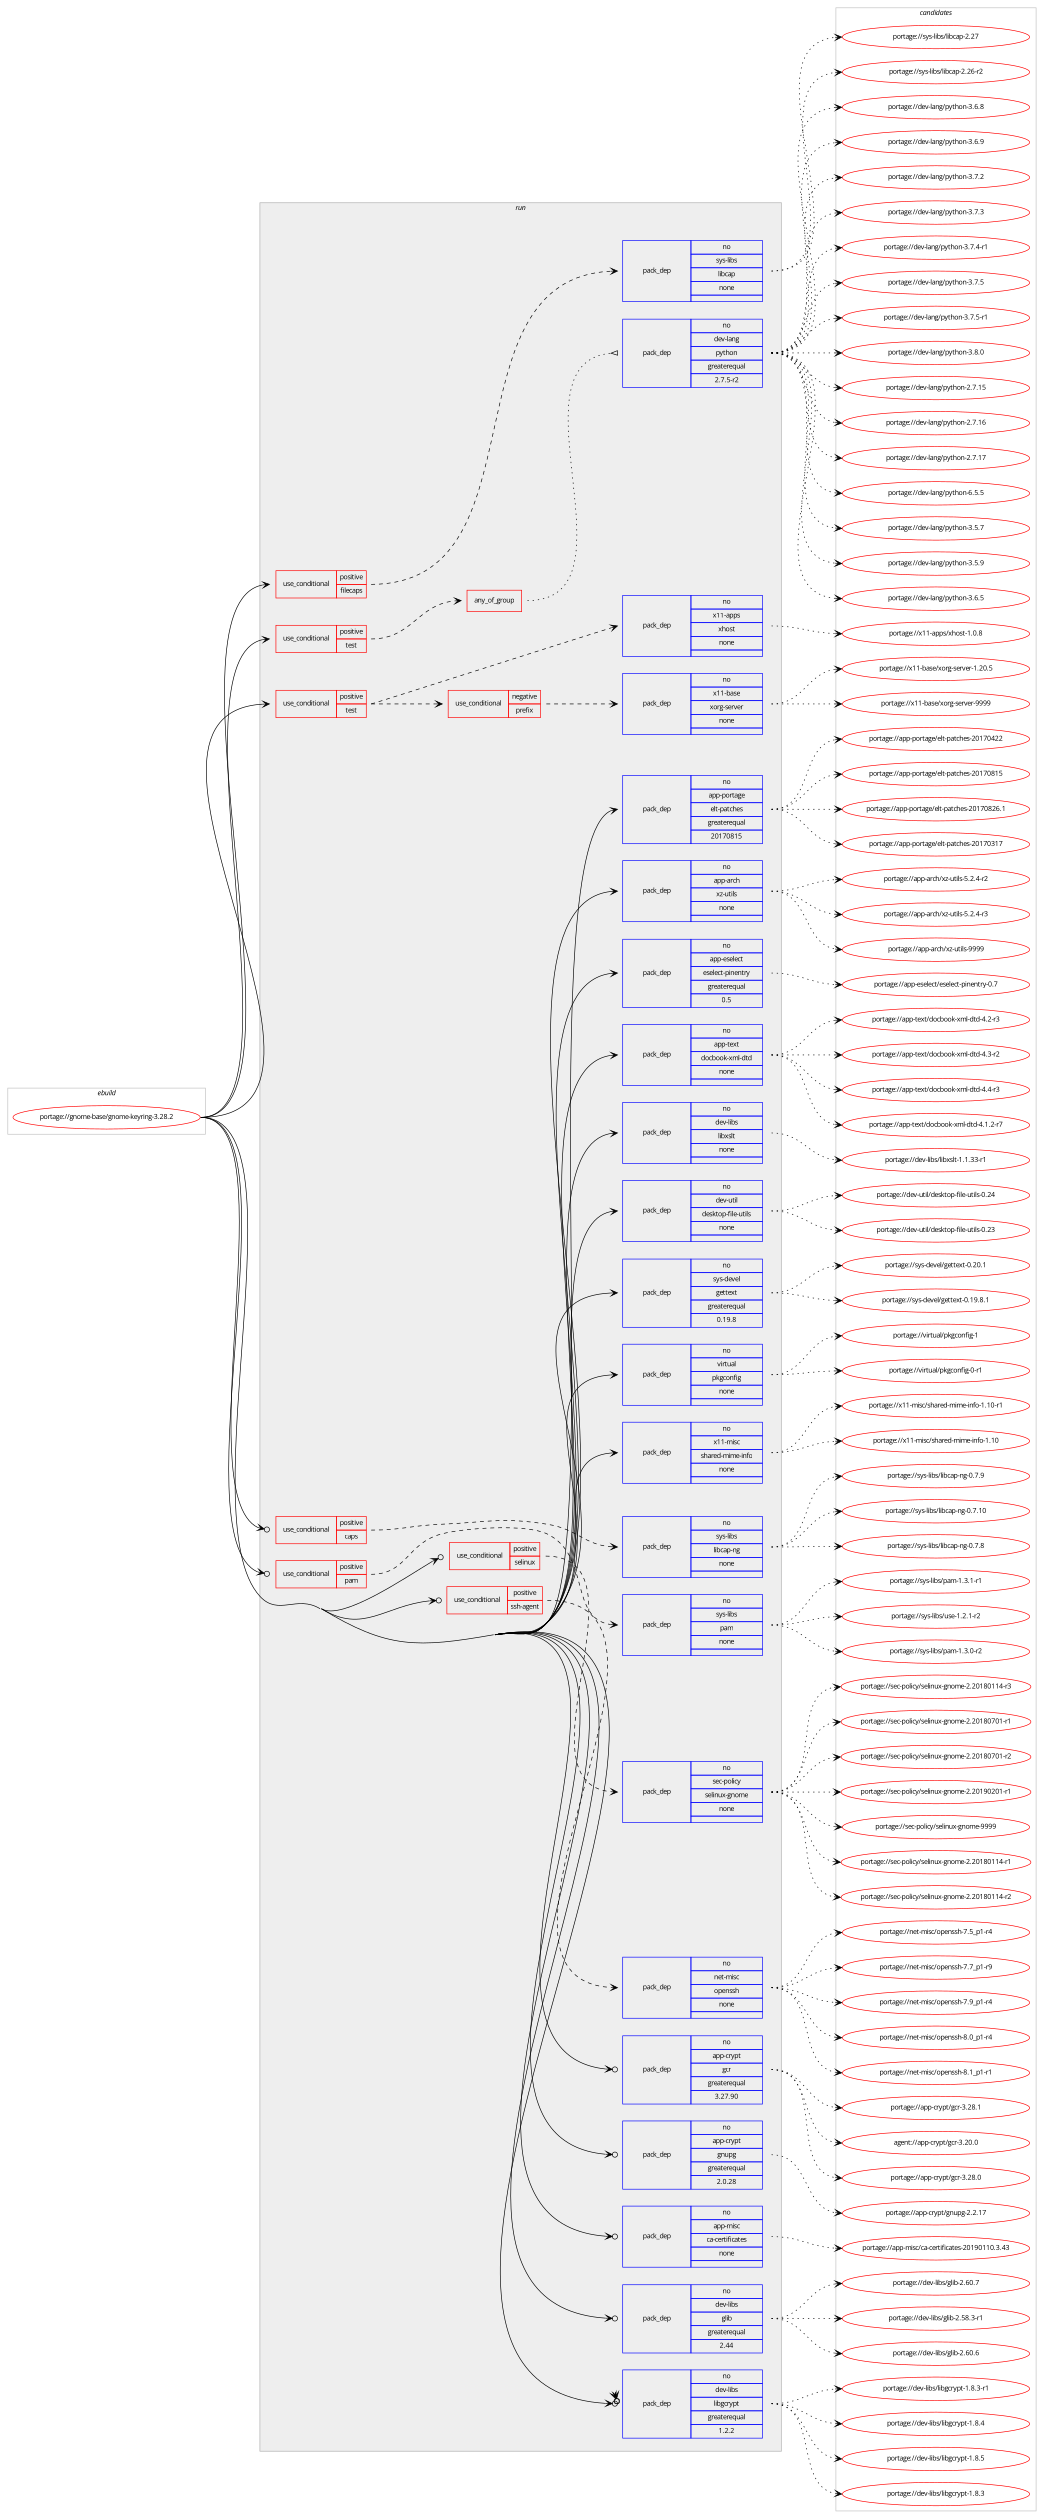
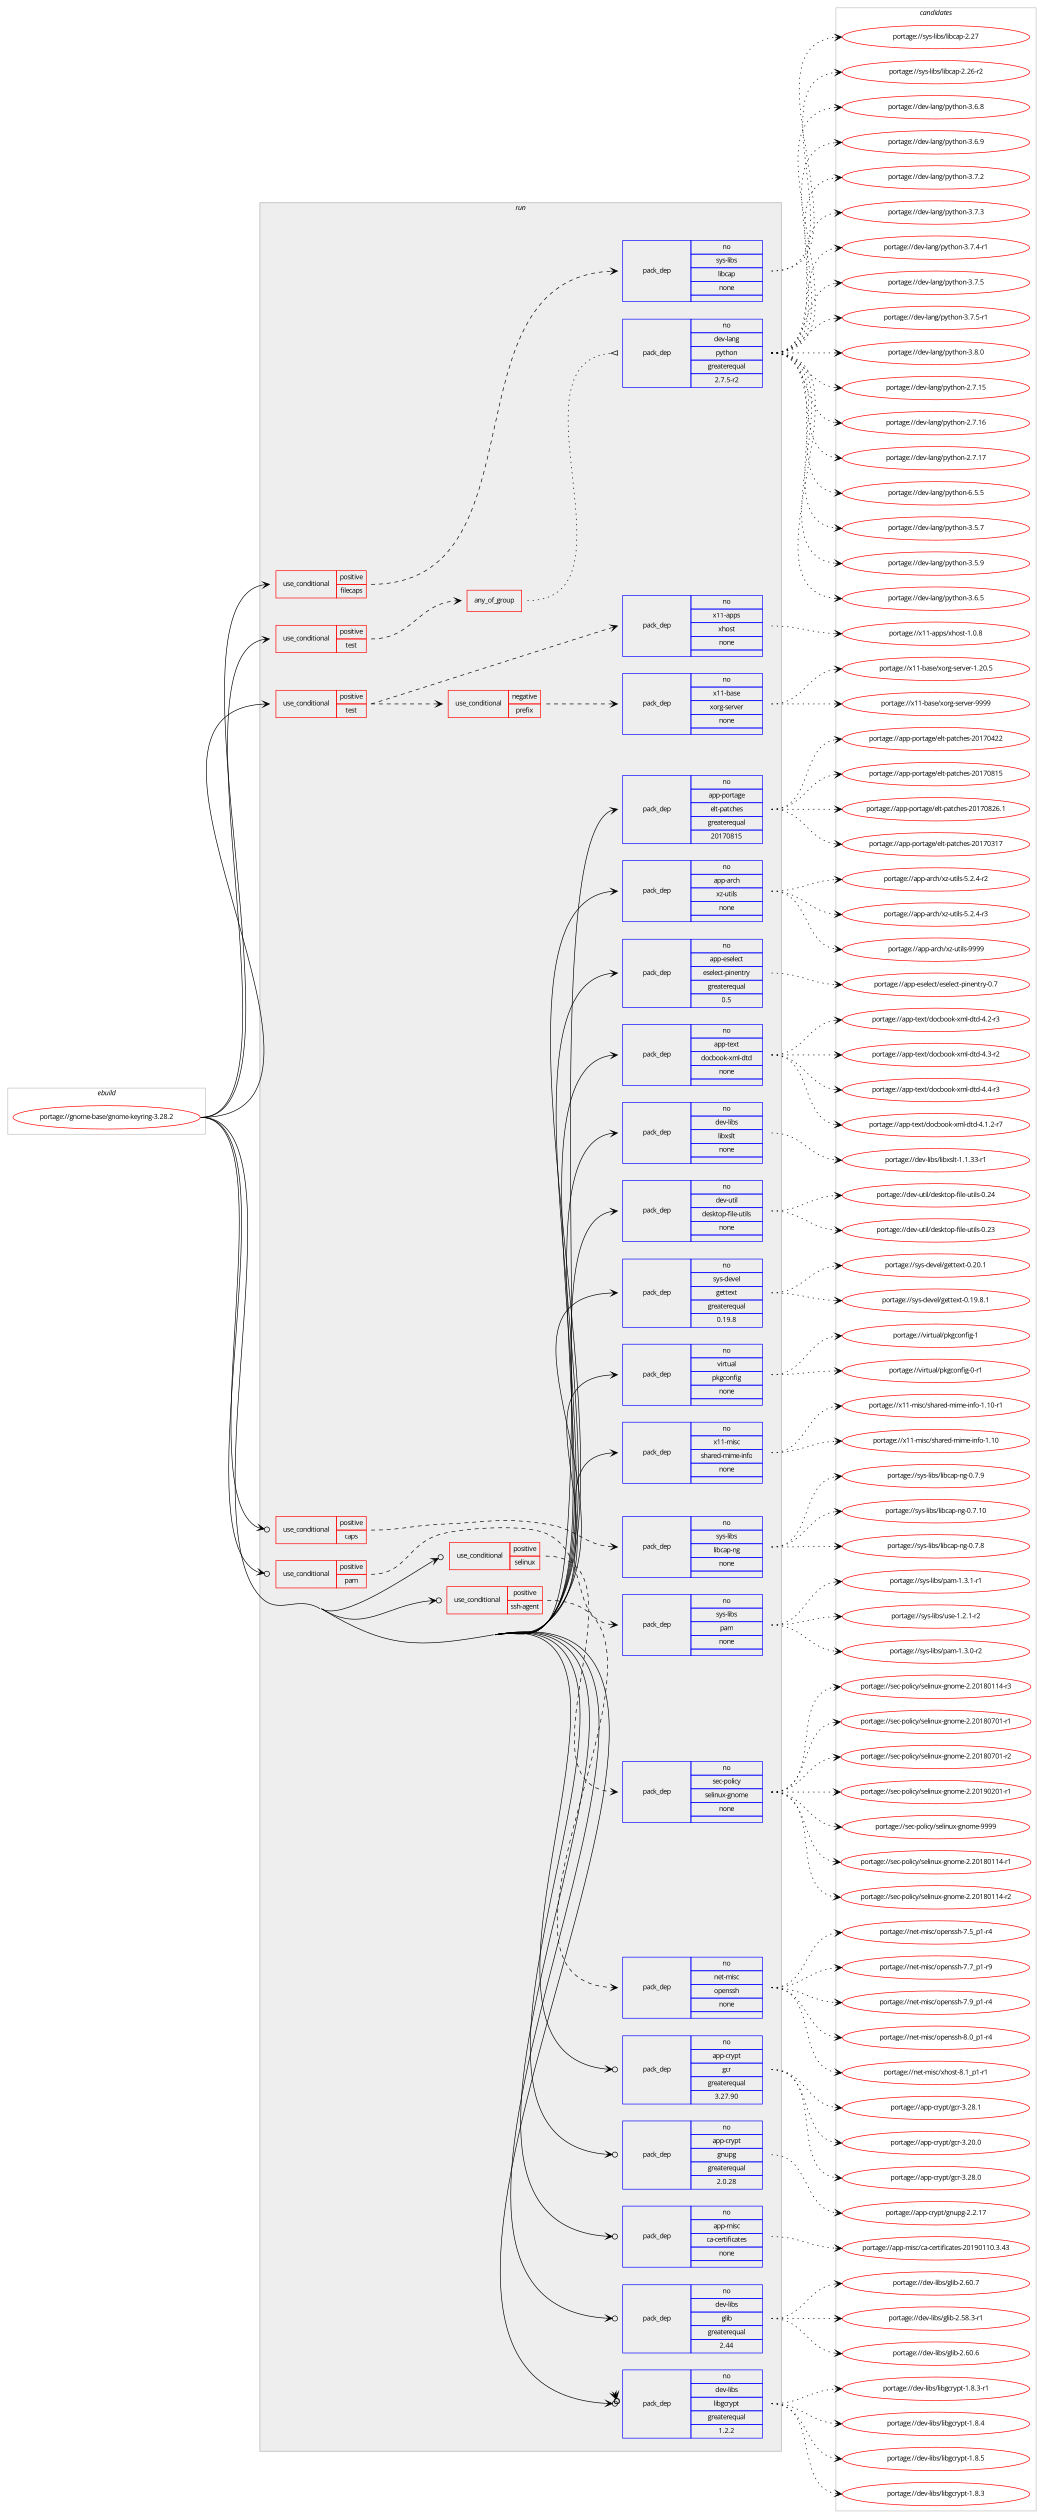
(936, 2073) -> (936, 2073)
(936, 2143) -> (936, 2143)
